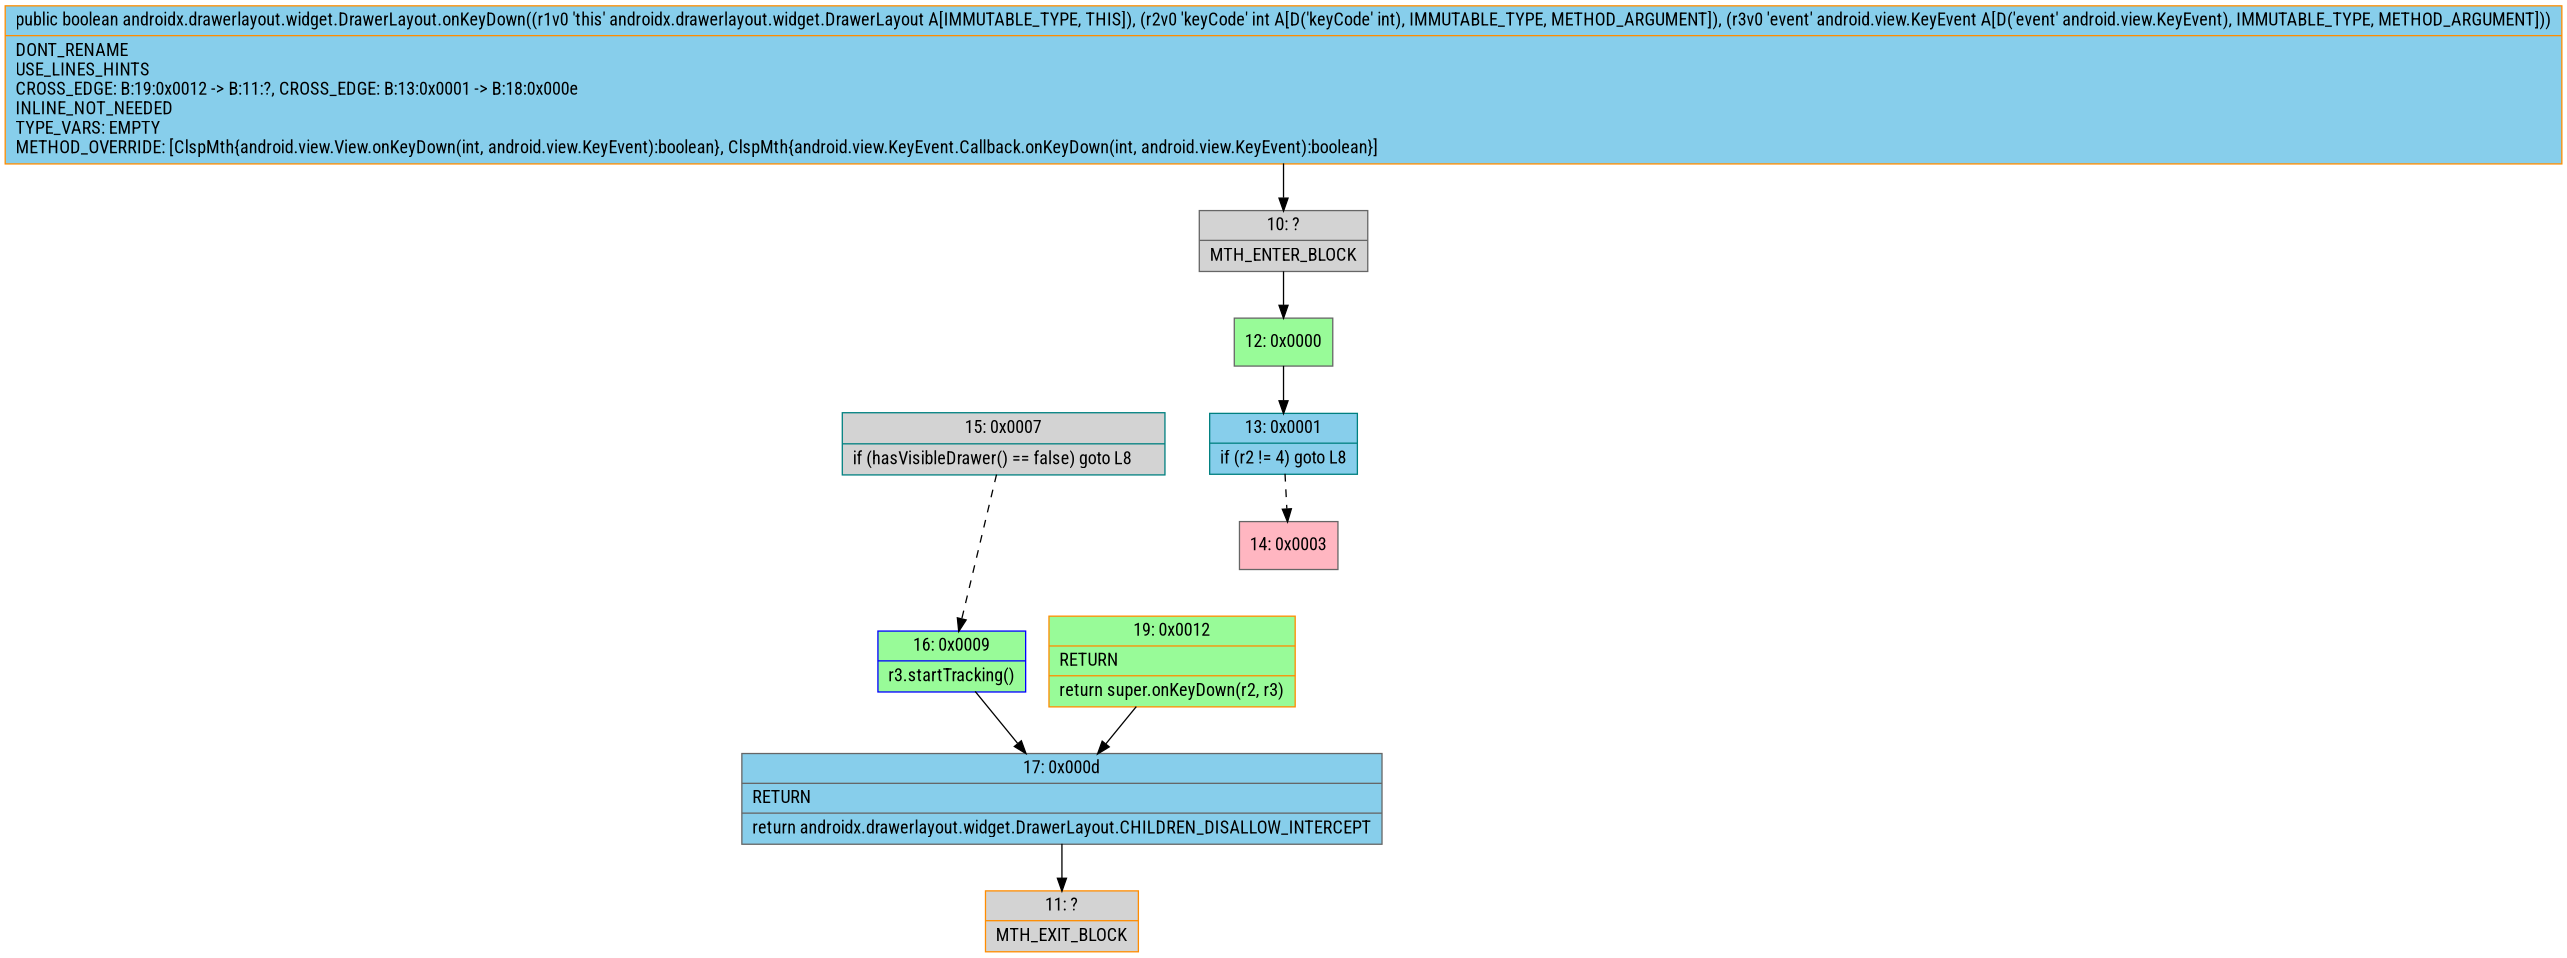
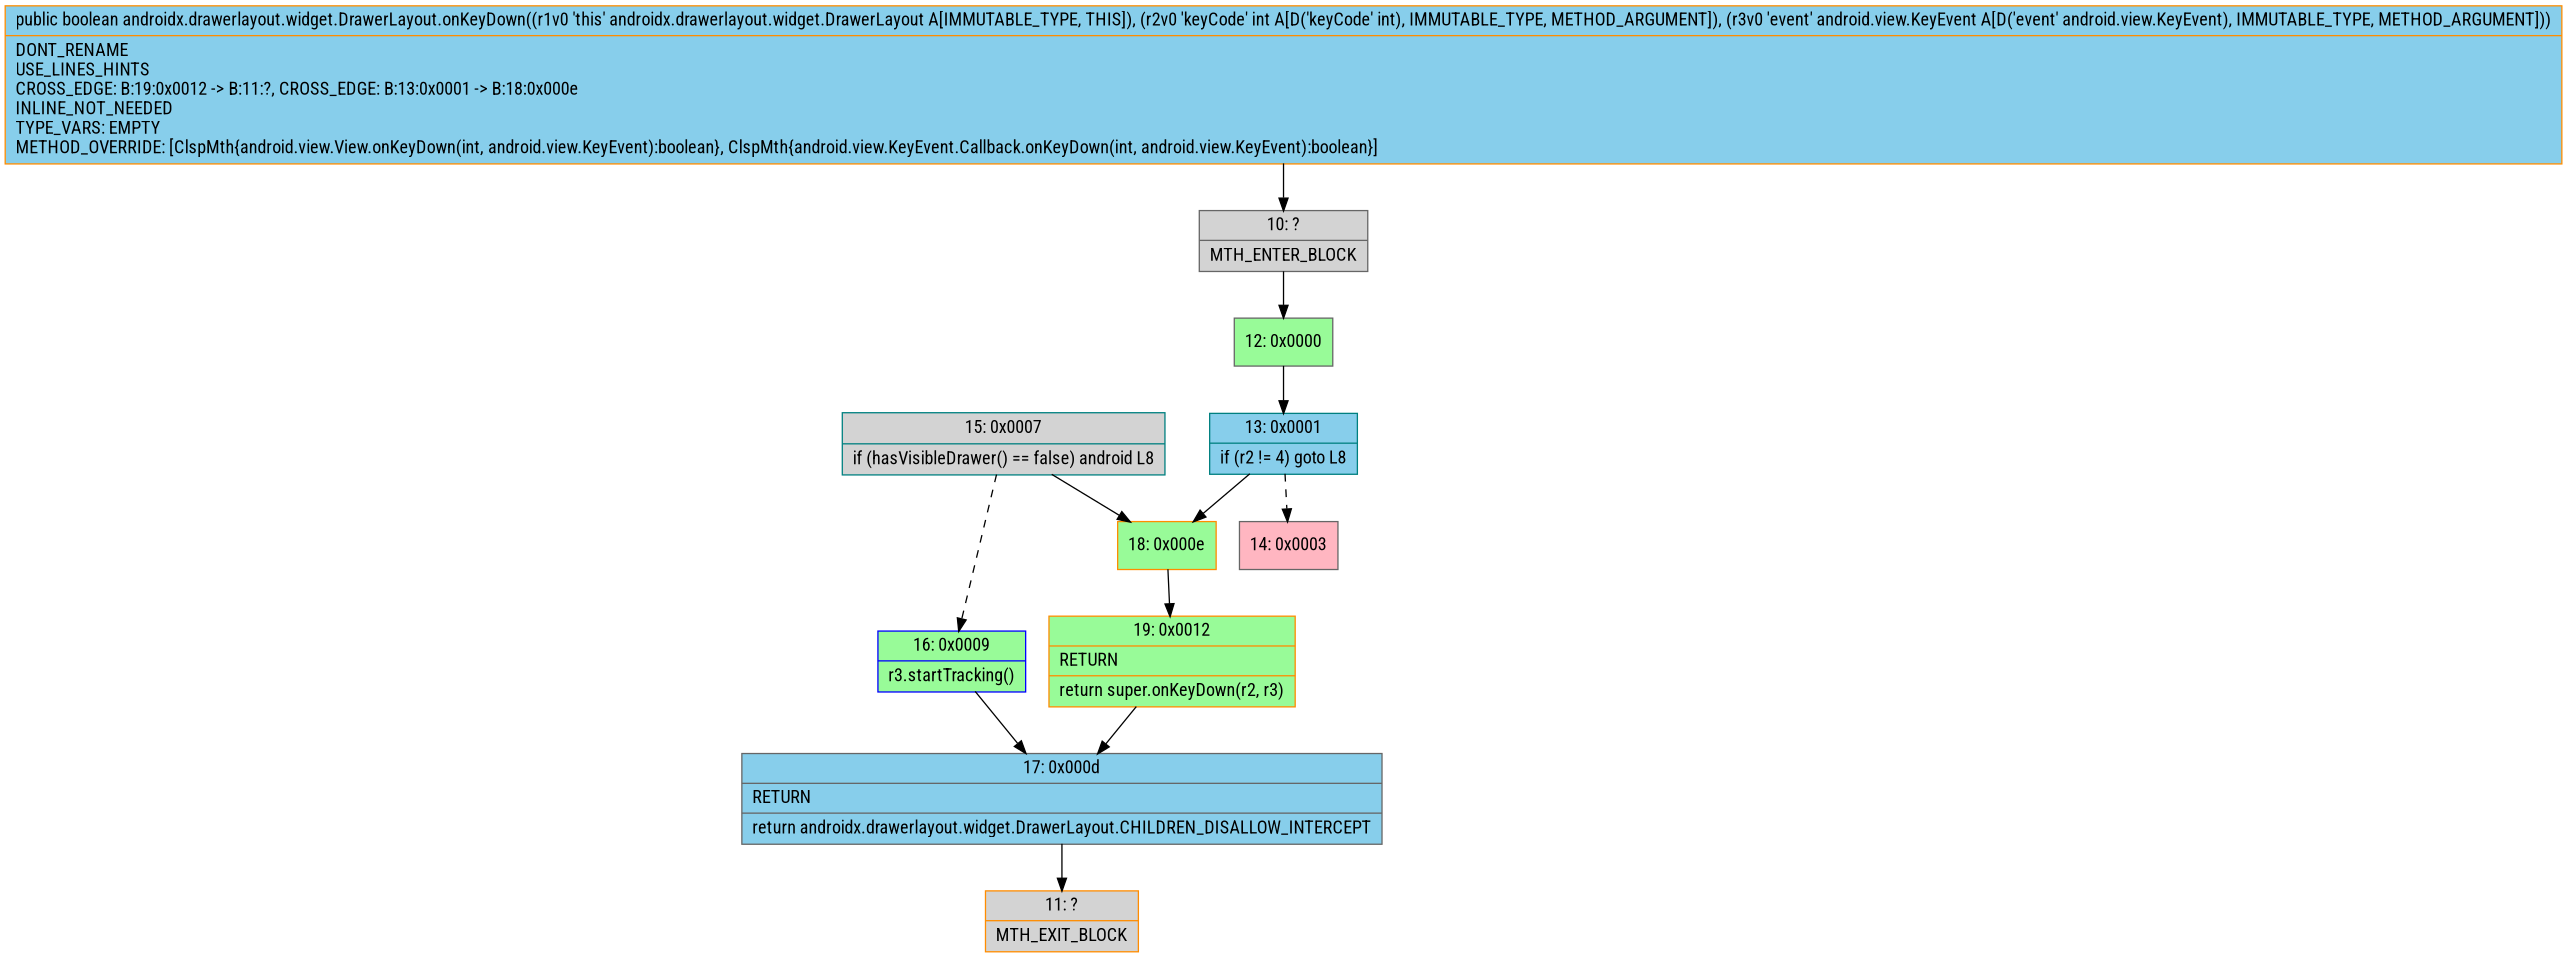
(993, 459) -> (1004, 459)
none -> (1167, 546)
